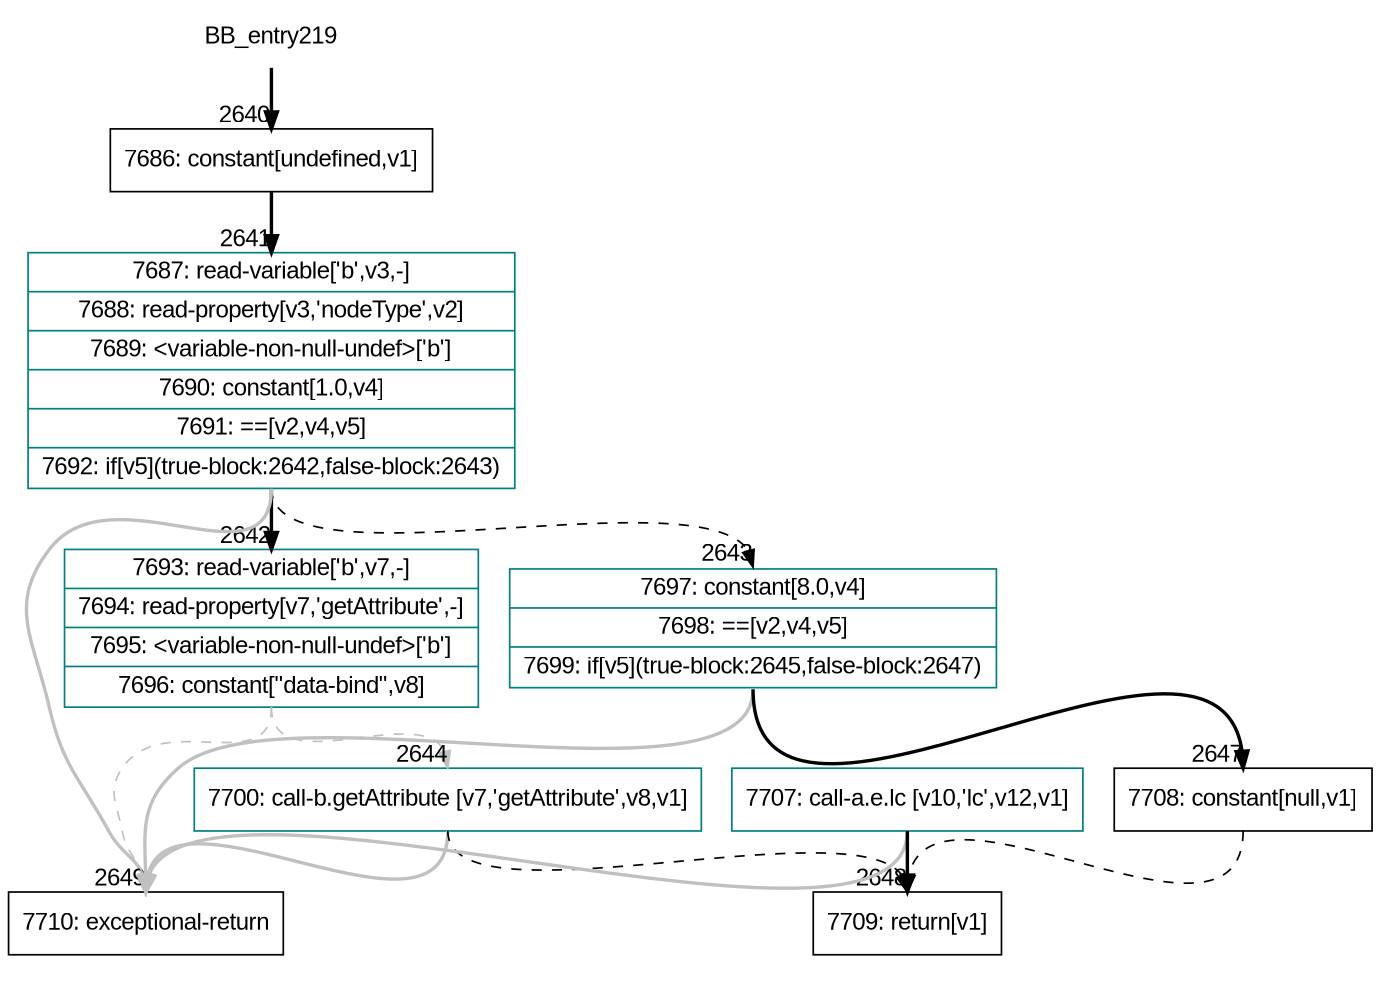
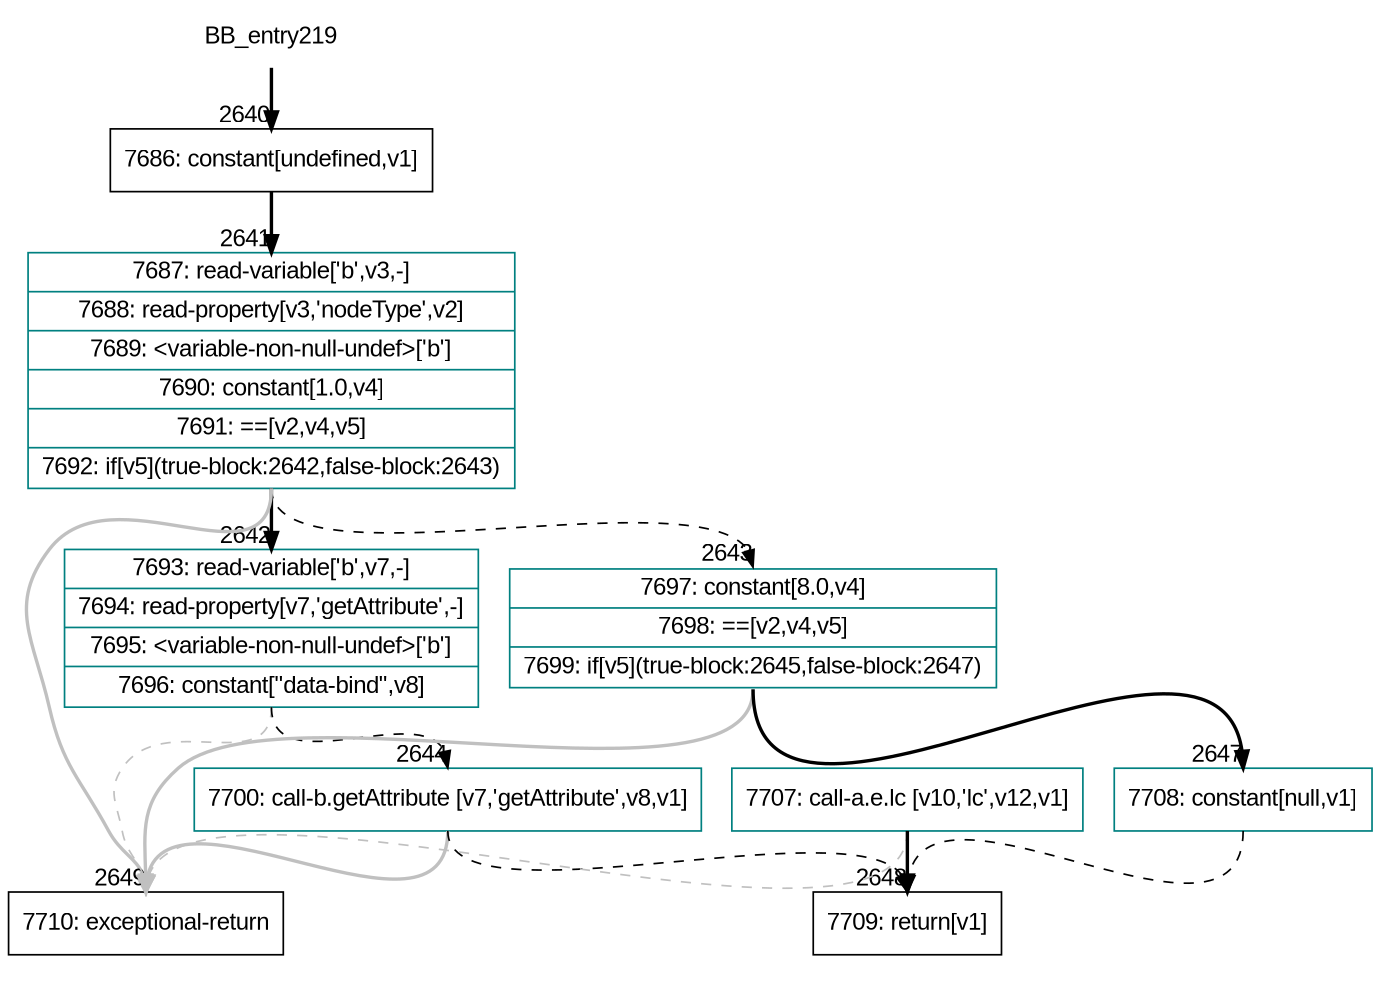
(351, 739) -> (351, 739)
(1243, 800) -> (1243, 800)
(633, 876) -> (633, 876)
